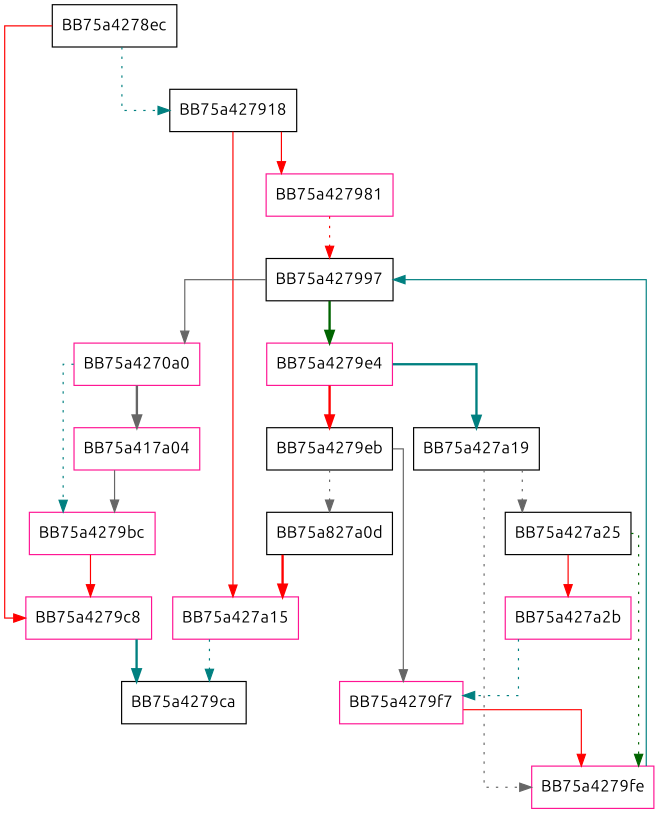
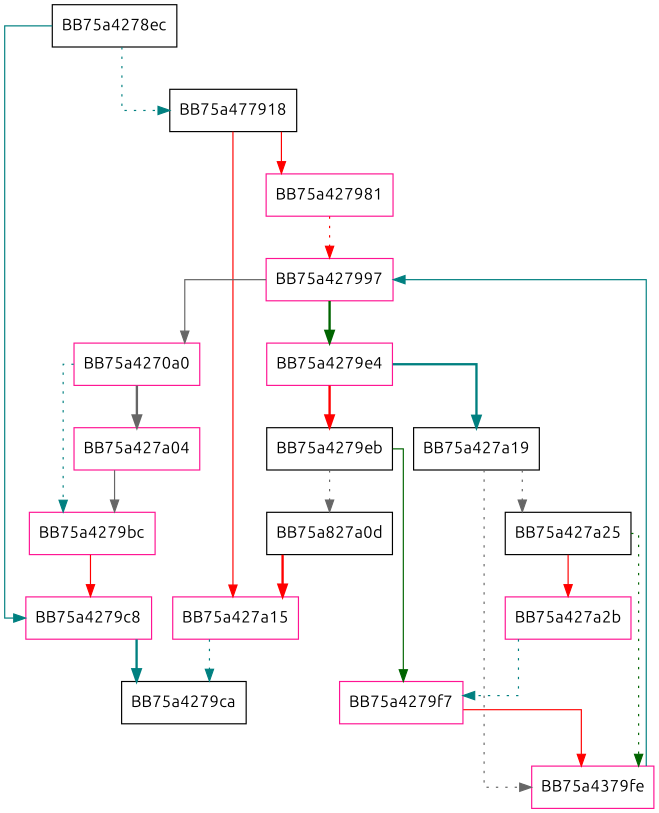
(233, 110) -> (233, 110)
(330, 280) -> (330, 280)
(5, 303) -> (5, 303)
(137, 449) -> (137, 449)
(403, 554) -> (403, 554)
(593, 787) -> (593, 787)
